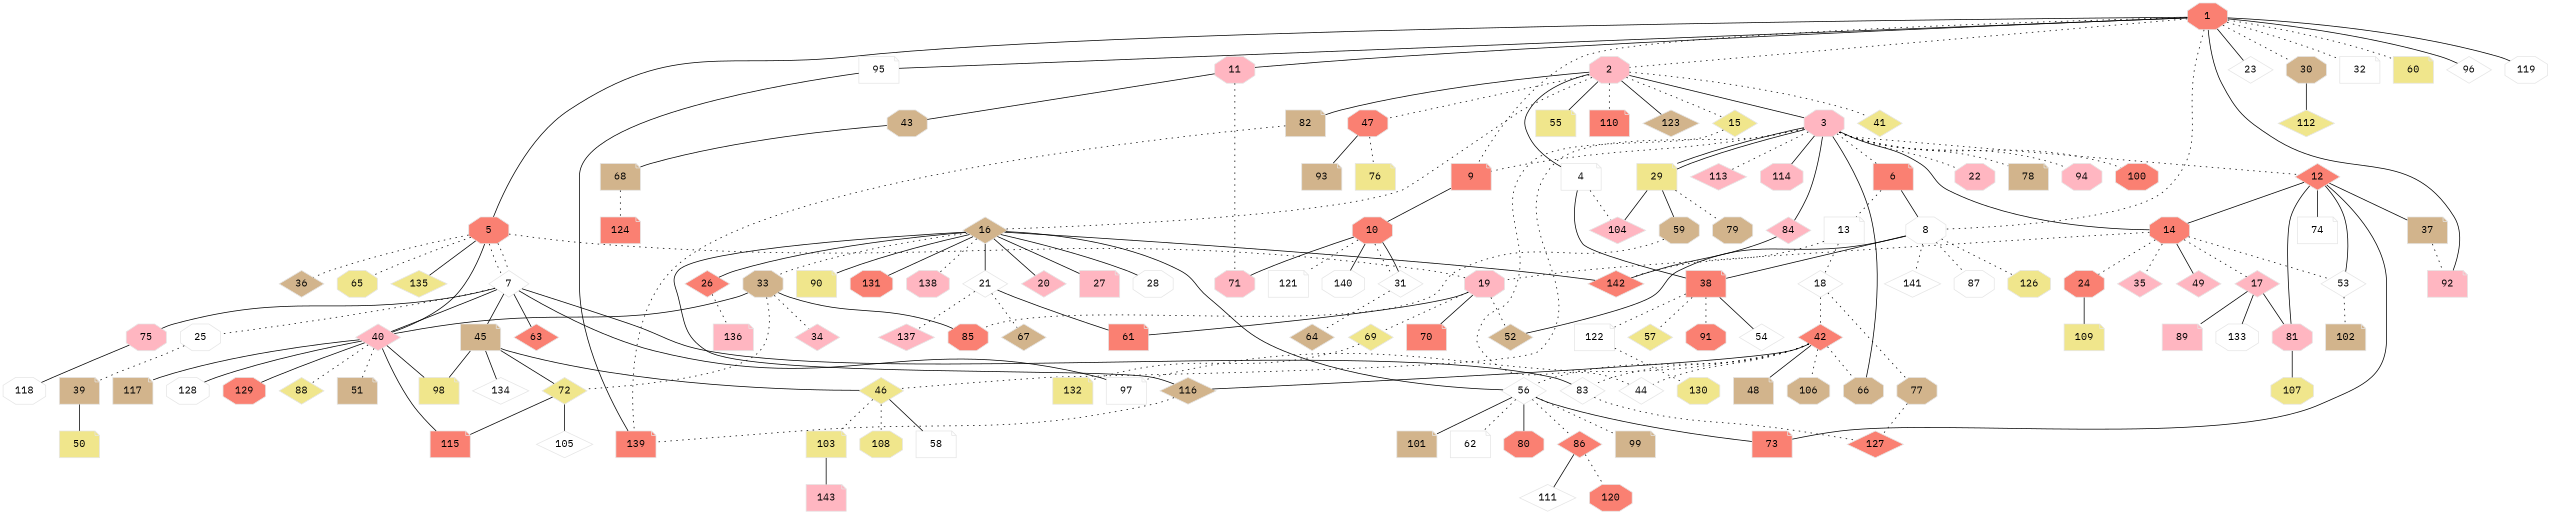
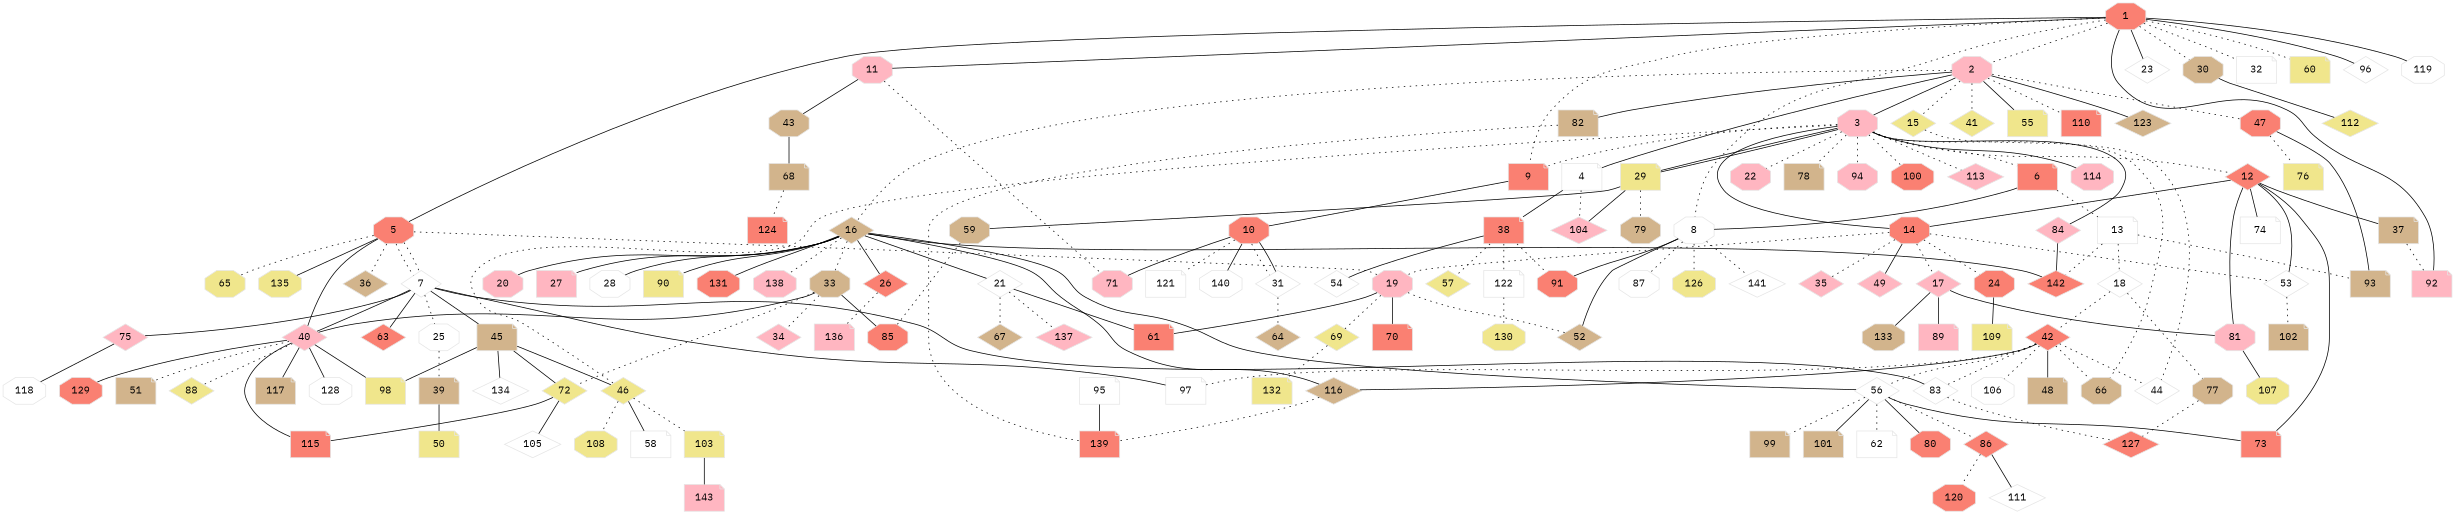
(1543, 43) -> none
none -> (2244, 256)
(1812, 258) -> (1626, 258)
(1877, 259) -> (2139, 170)
(419, 284) -> (280, 284)
(1044, 284) -> (503, 284)
(146, 337) -> (125, 337)
(2237, 337) -> (1883, 337)
(1808, 391) -> (1993, 391)
